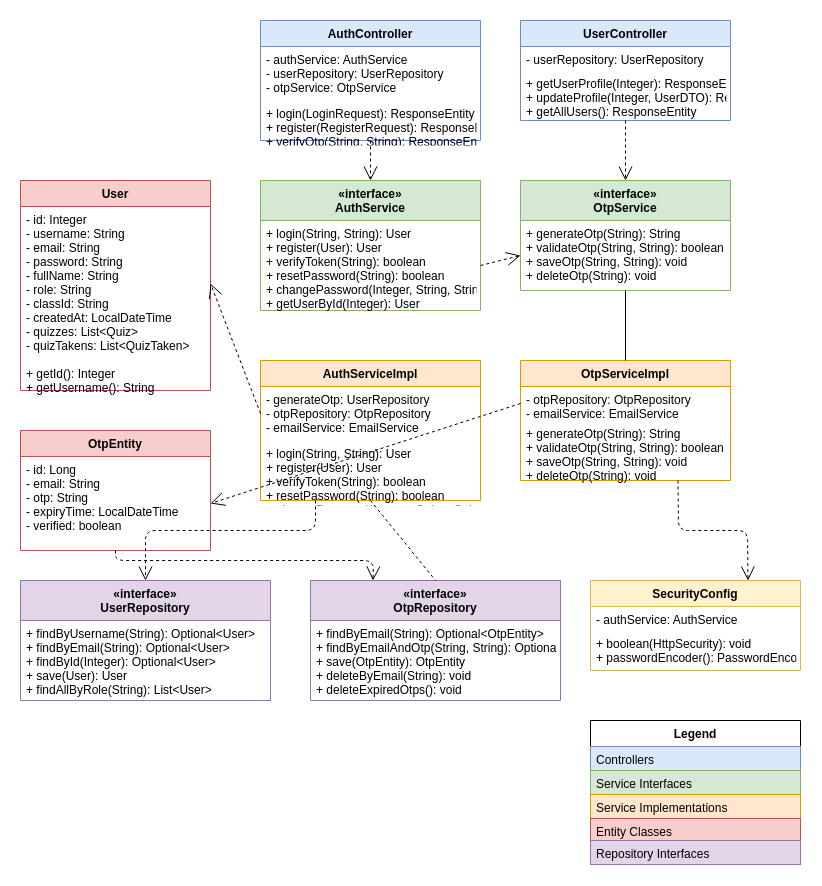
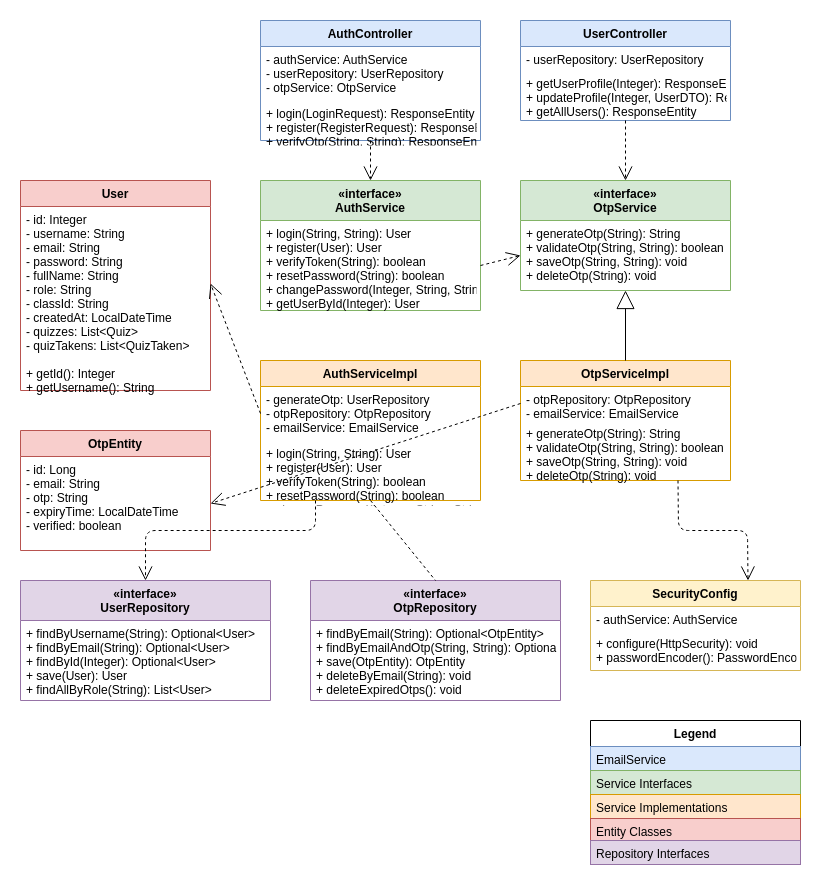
(626, 302) -> (626, 310)
(247, 561) -> none
(684, 644) -> (691, 644)
(630, 760) -> (632, 760)
